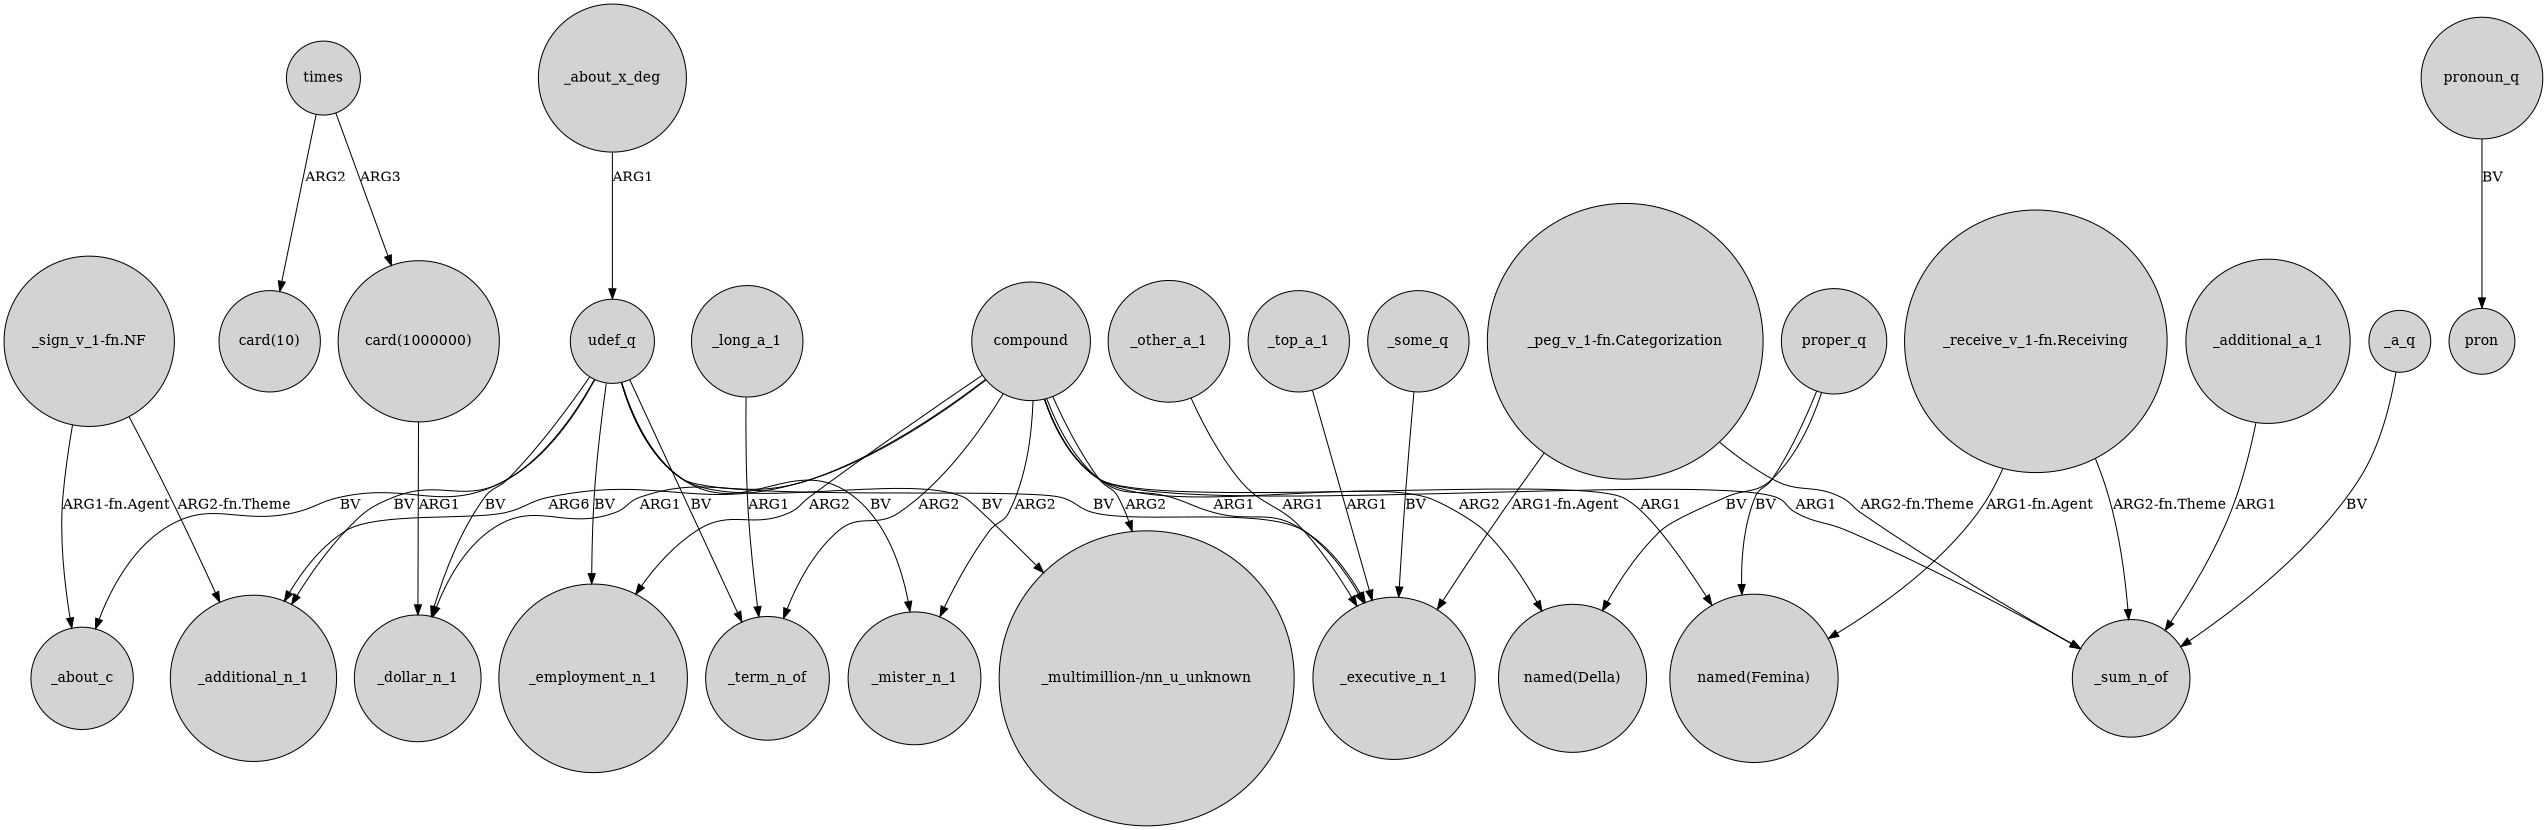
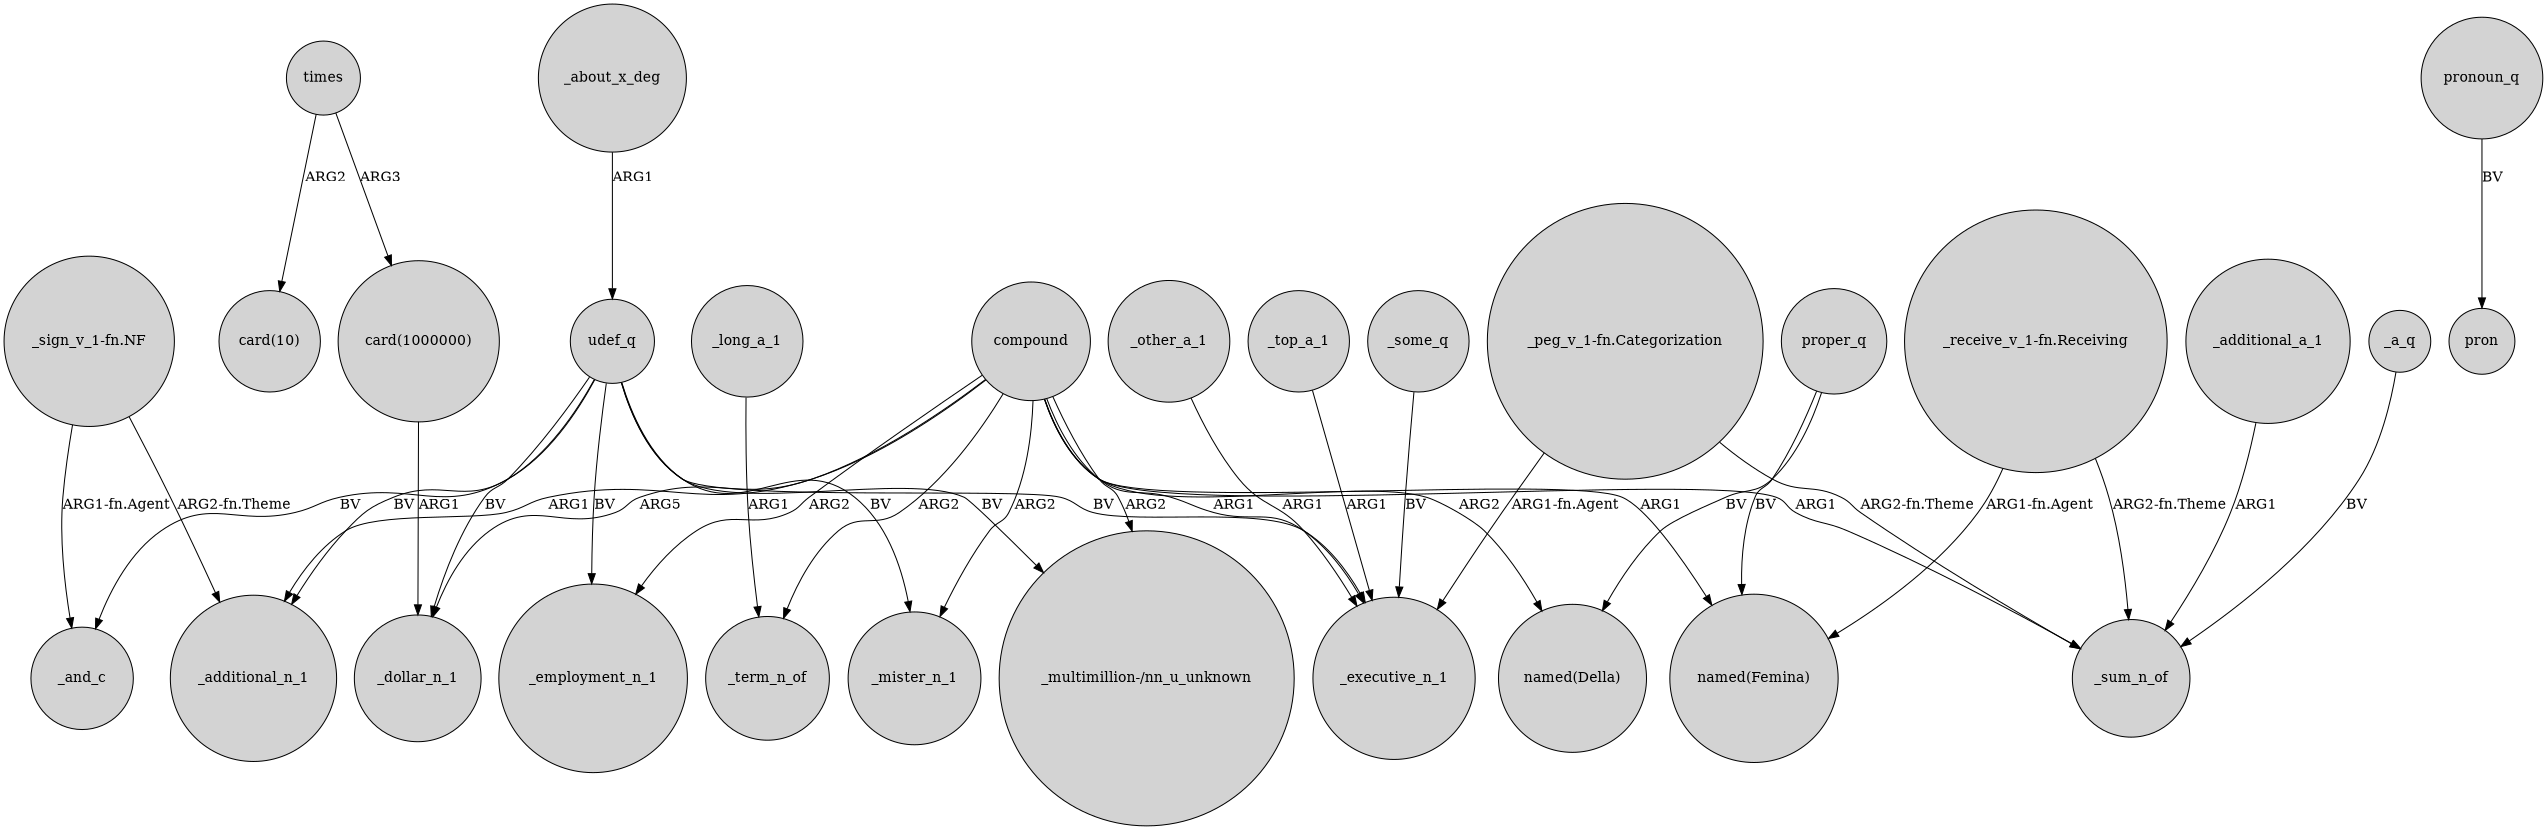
(686, 502) -> none
(569, 505) -> (569, 505)
(661, 505) -> (661, 505)
(82, 678) -> (82, 678)
